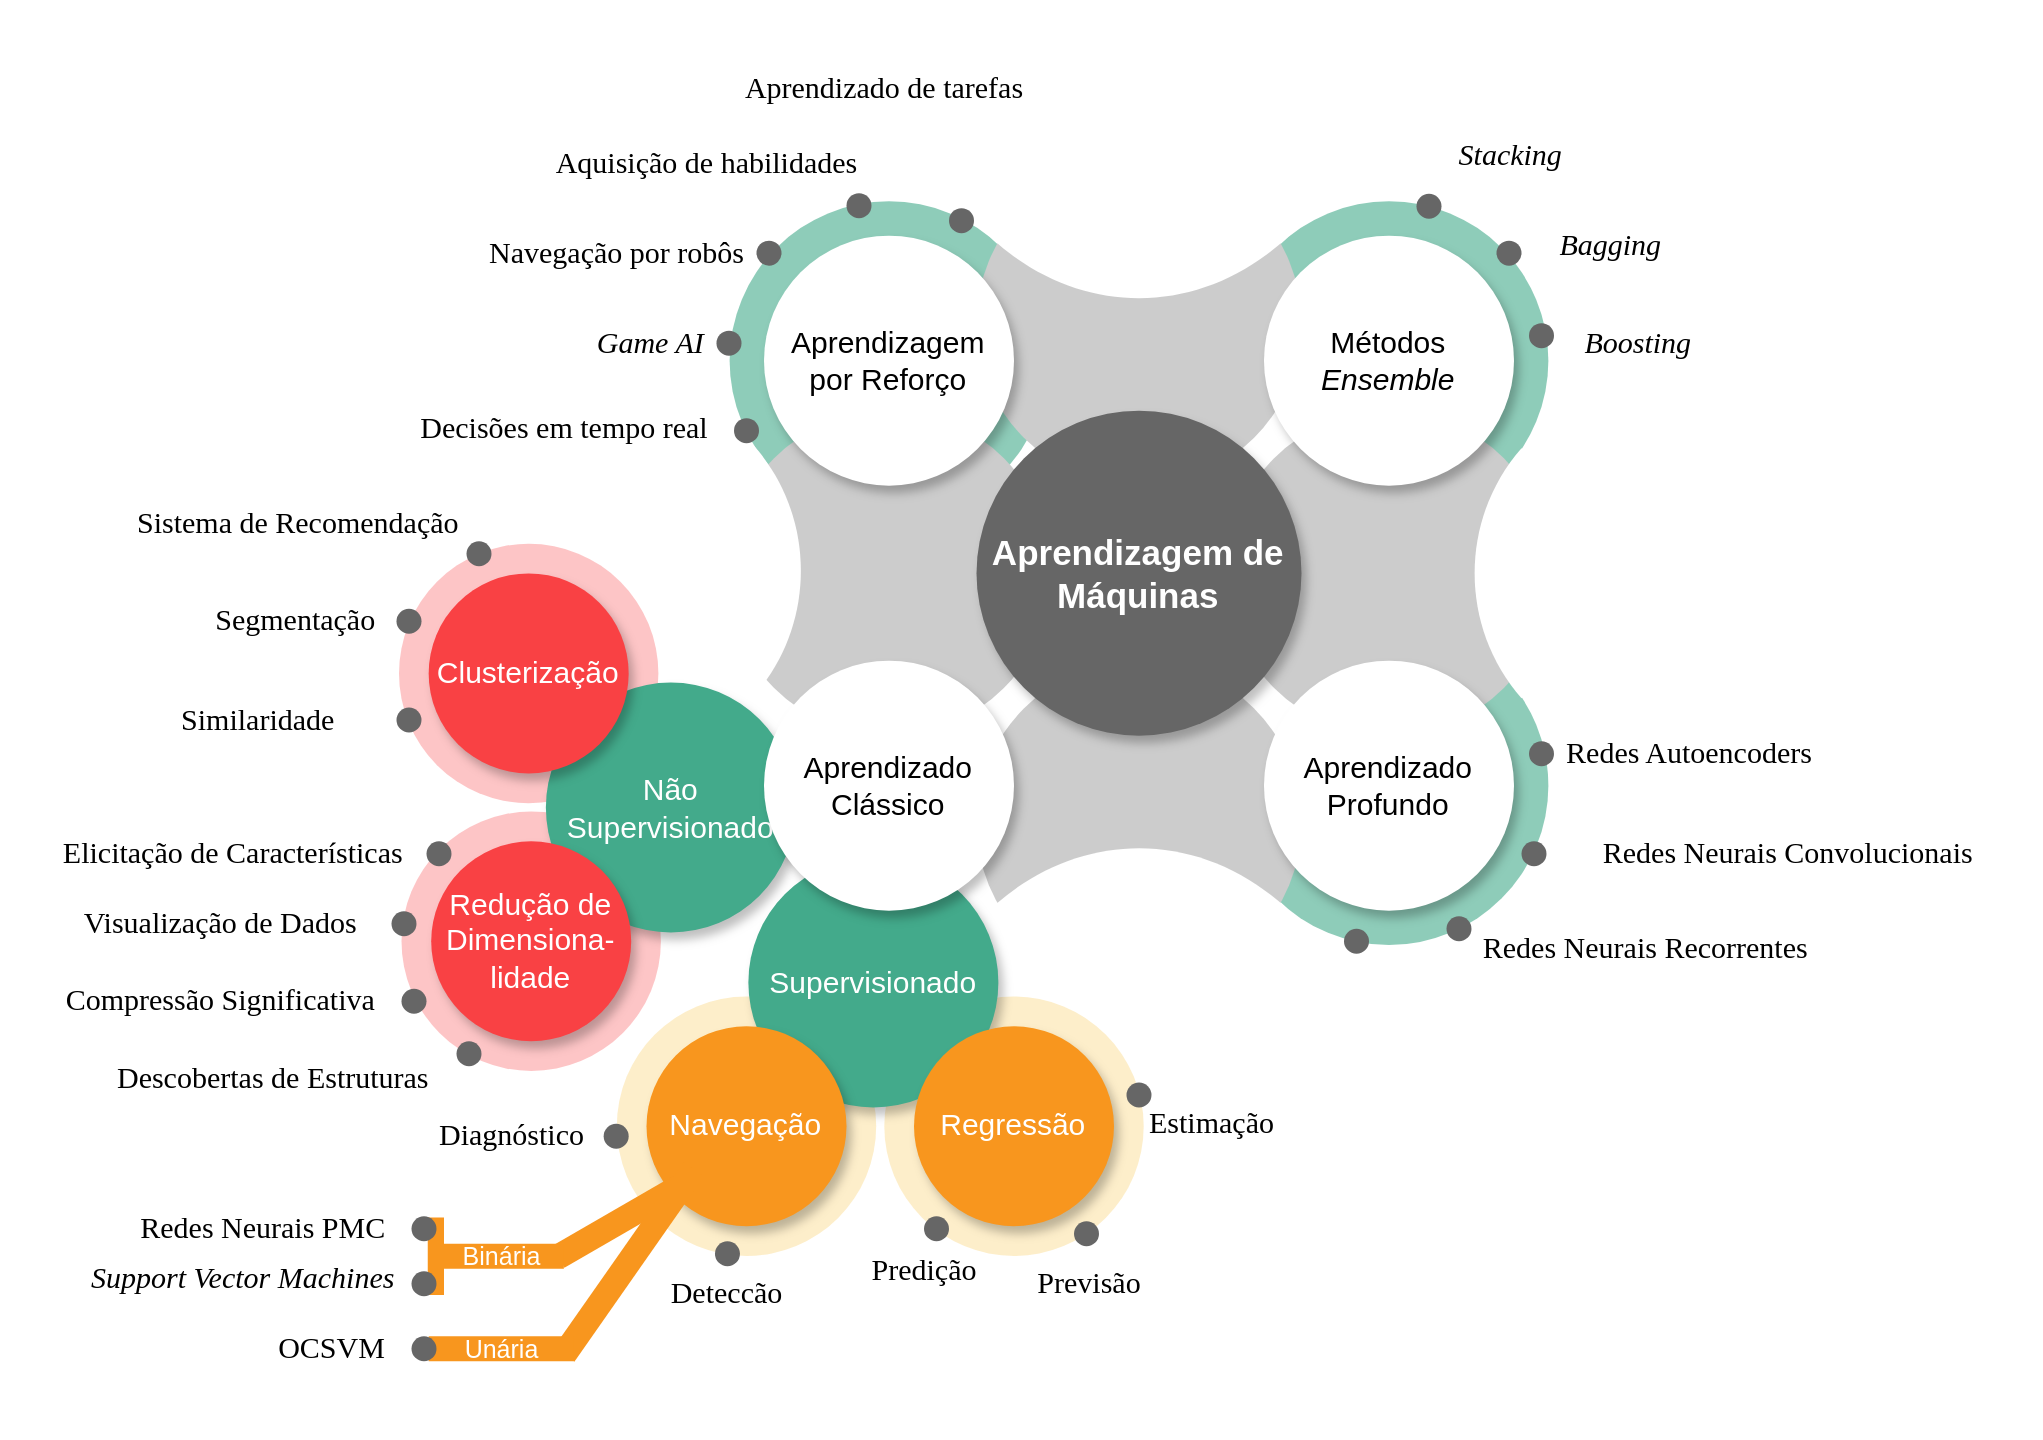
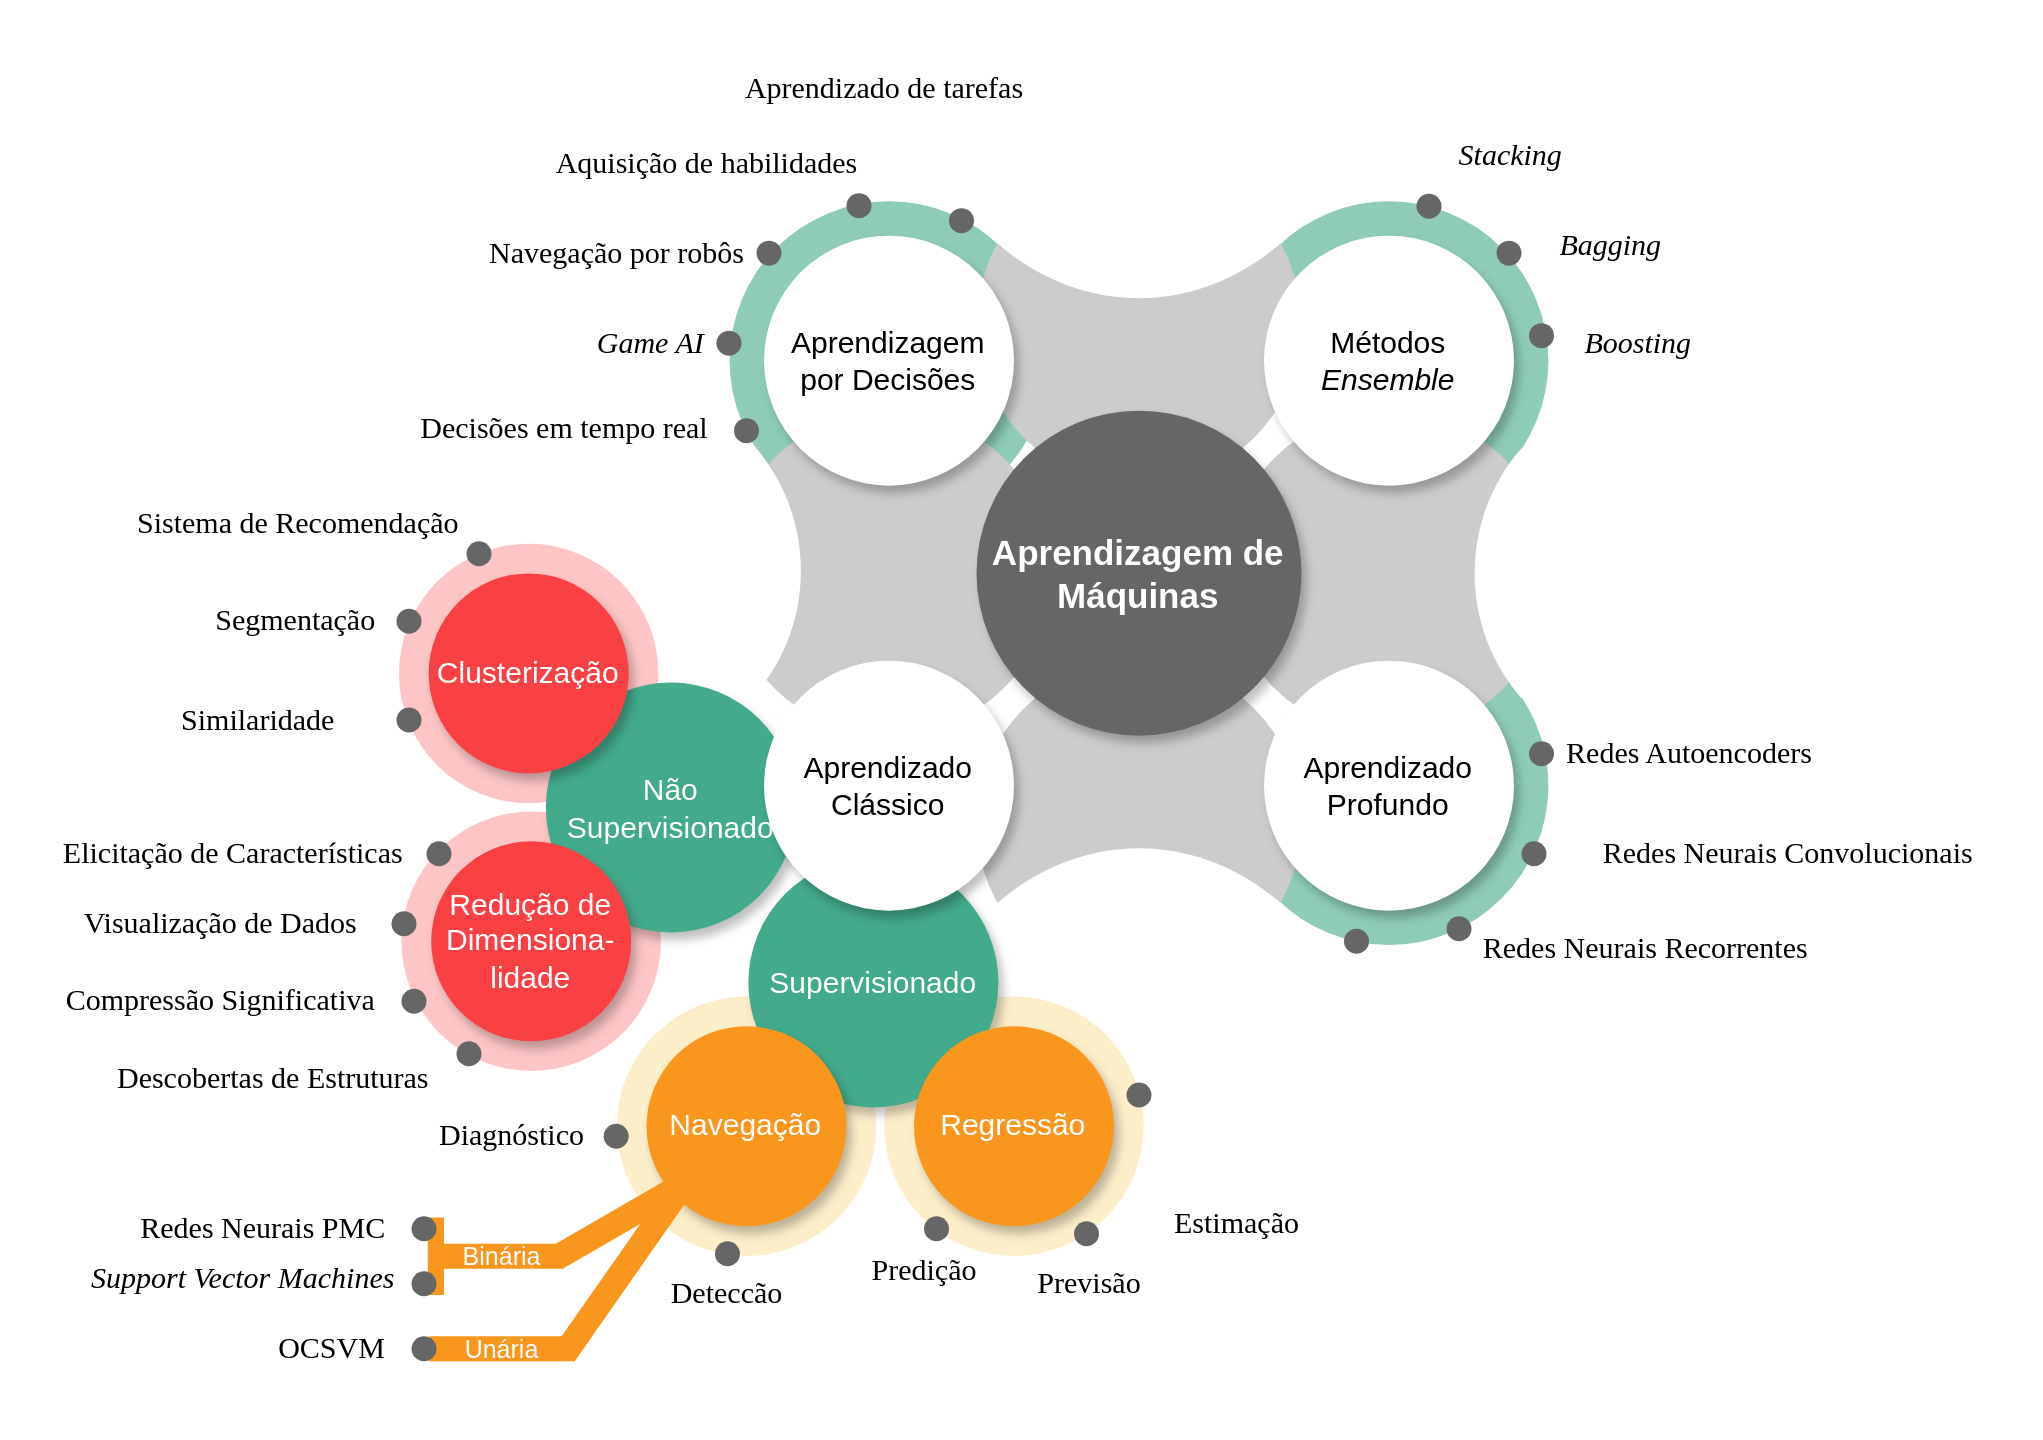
(889, 361) -> (889, 361)
(1213, 1123) -> (1238, 1223)
